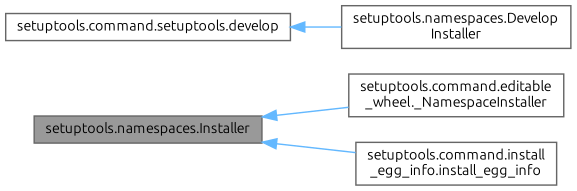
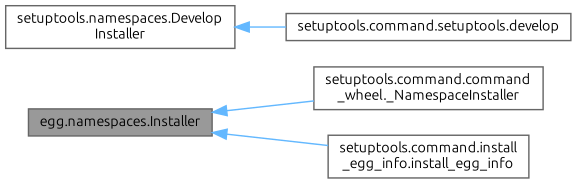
(323, 27) -> (268, 27)
(456, 95) -> (429, 88)
(148, 130) -> (120, 122)
